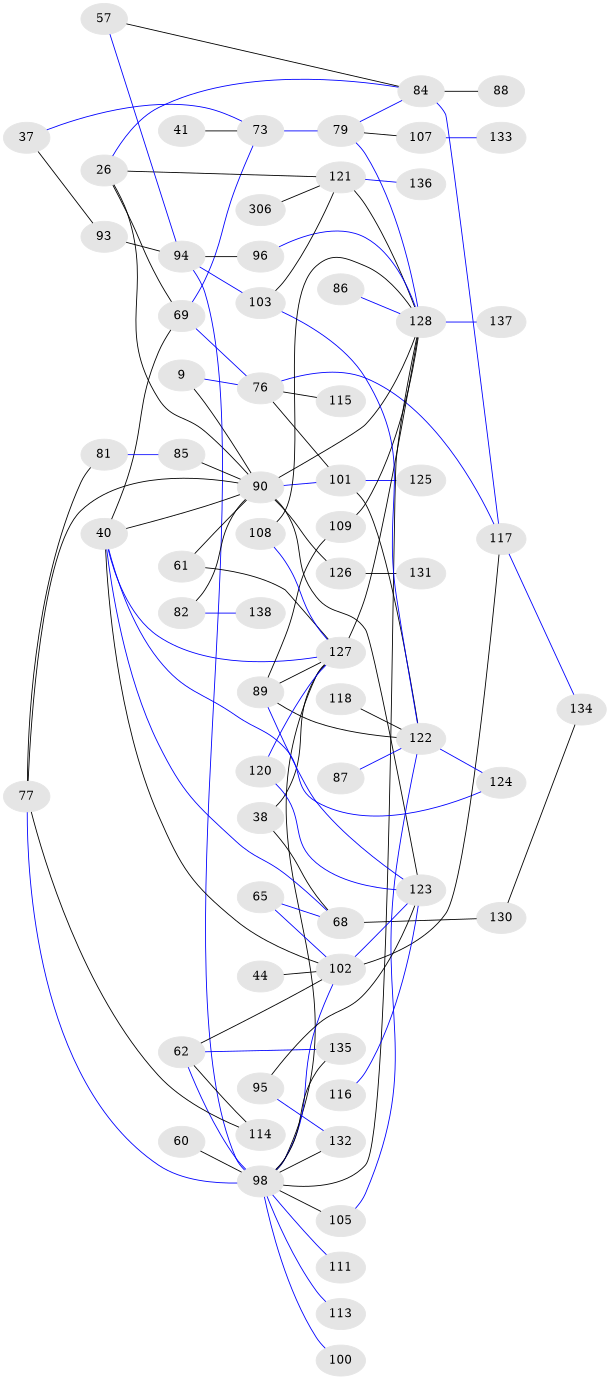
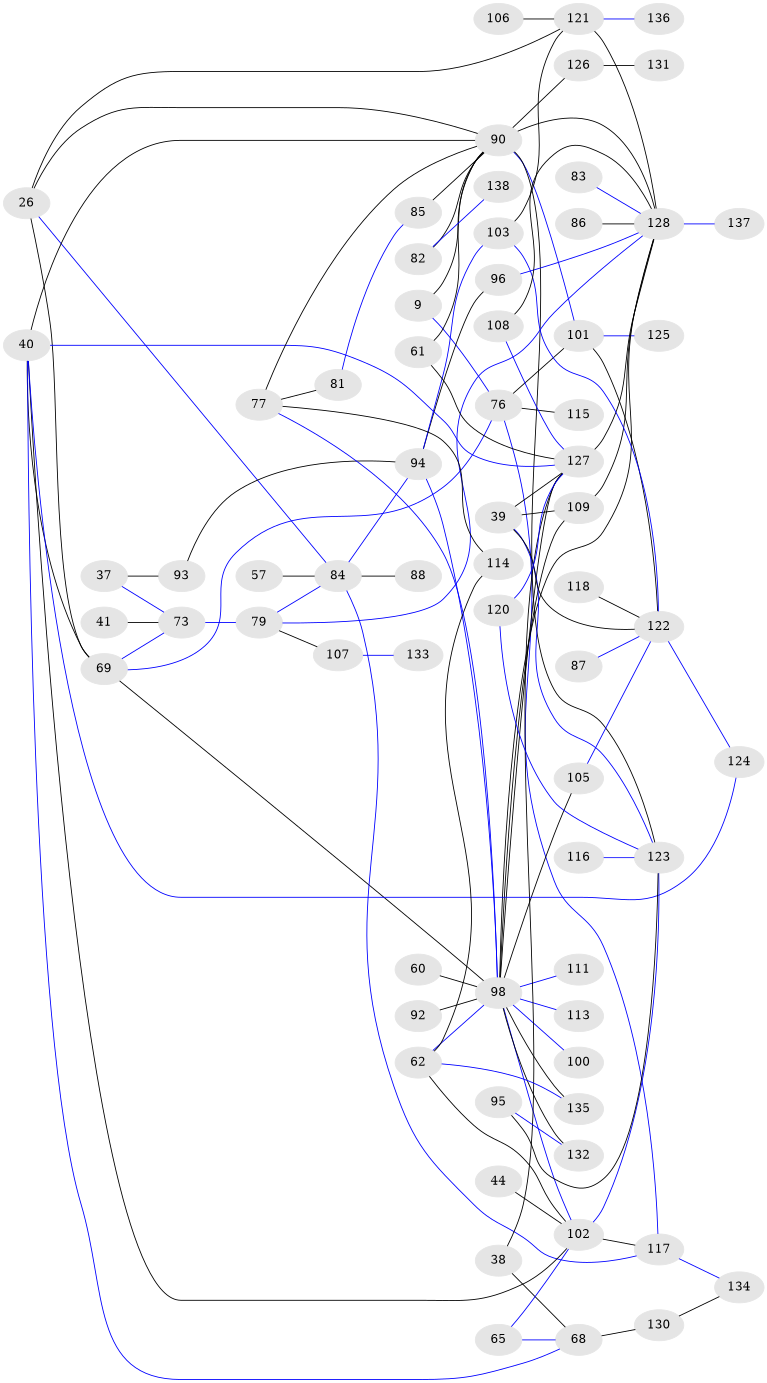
(143, 138) -> (378, 520)
none -> (579, 177)
(261, 210) -> (499, 19)
(381, 306) -> (618, 224)
(261, 692) -> (499, 518)
none -> (516, 746)
none -> (302, 830)
none -> (418, 1016)
